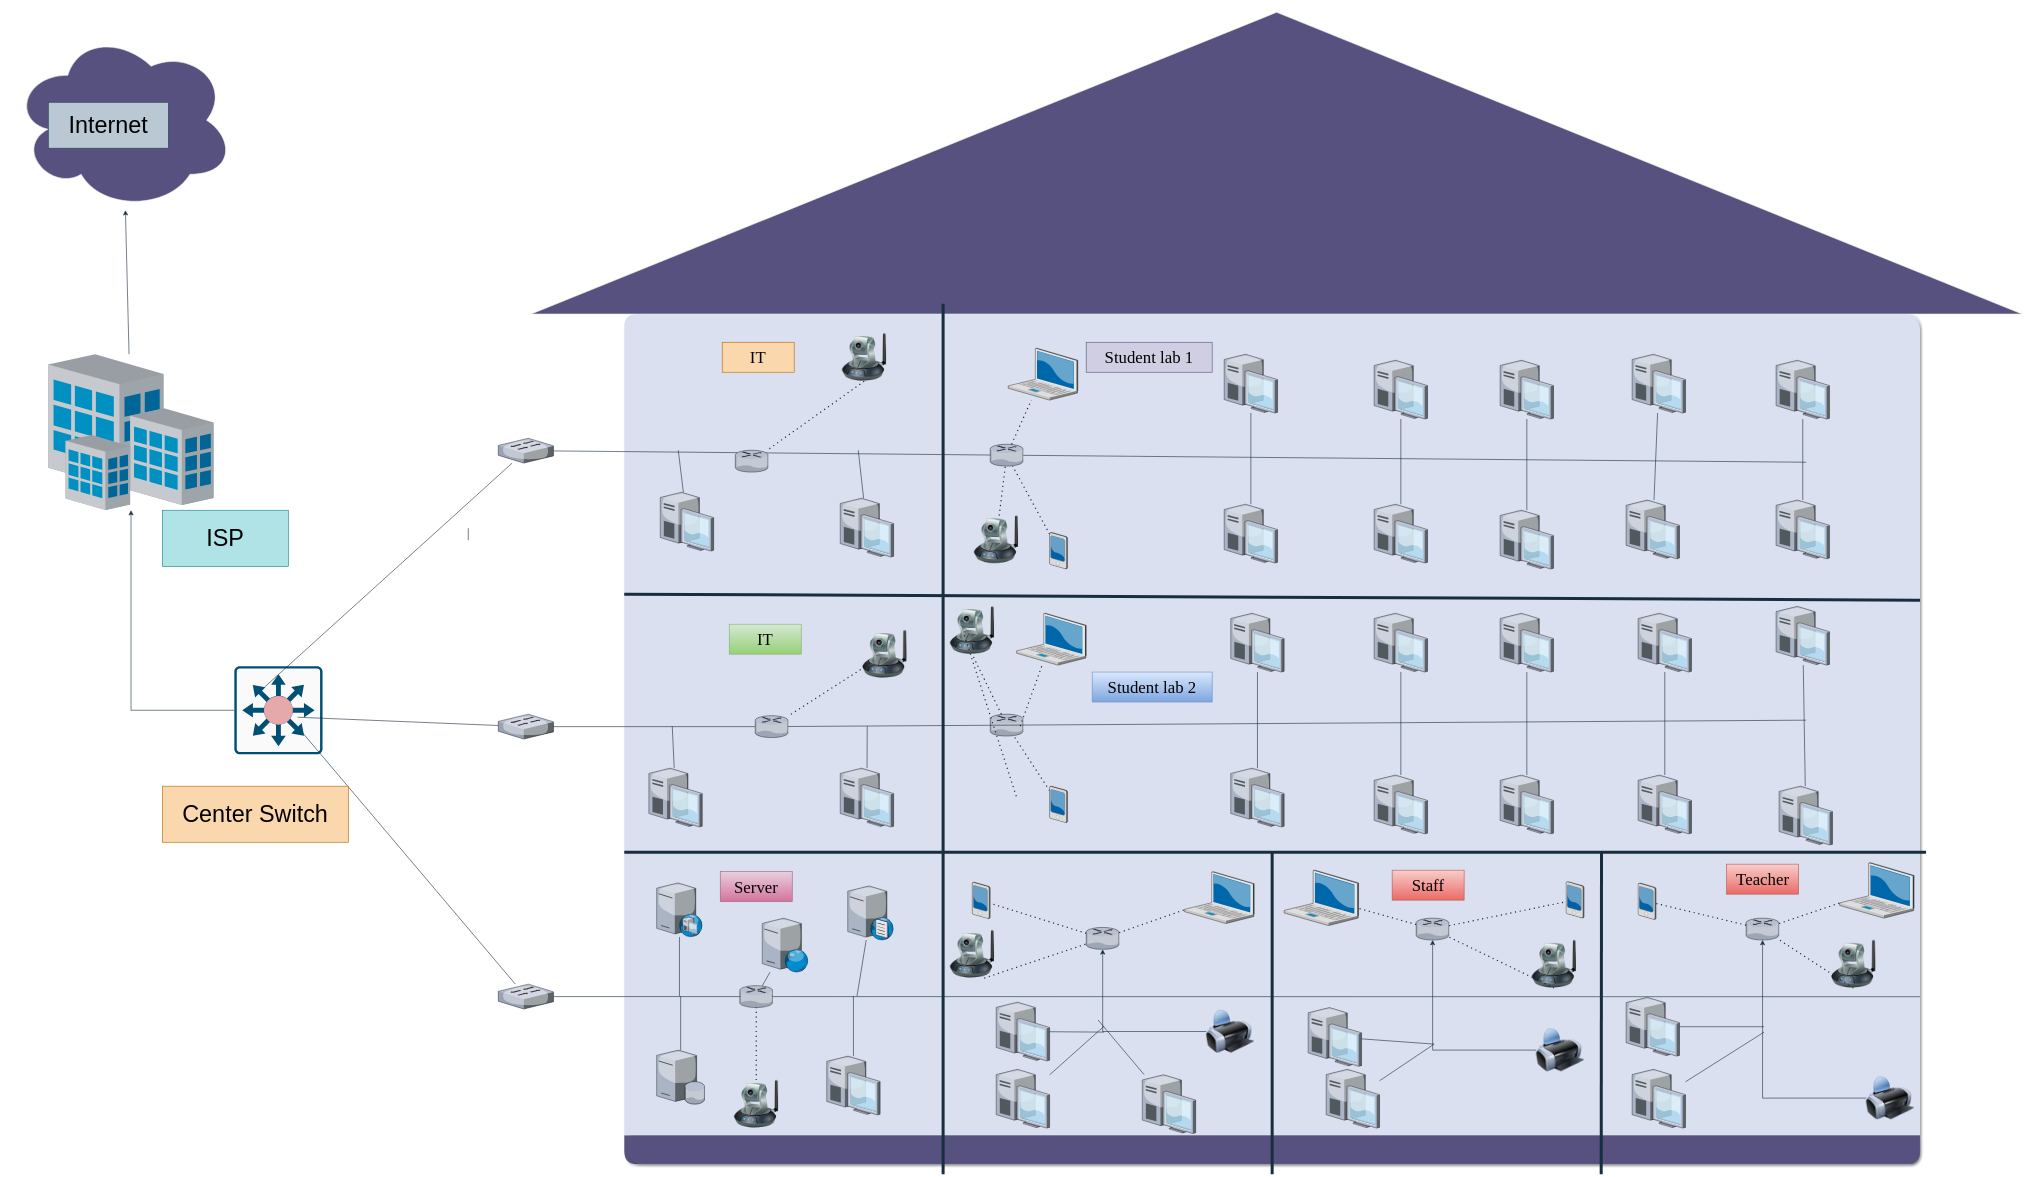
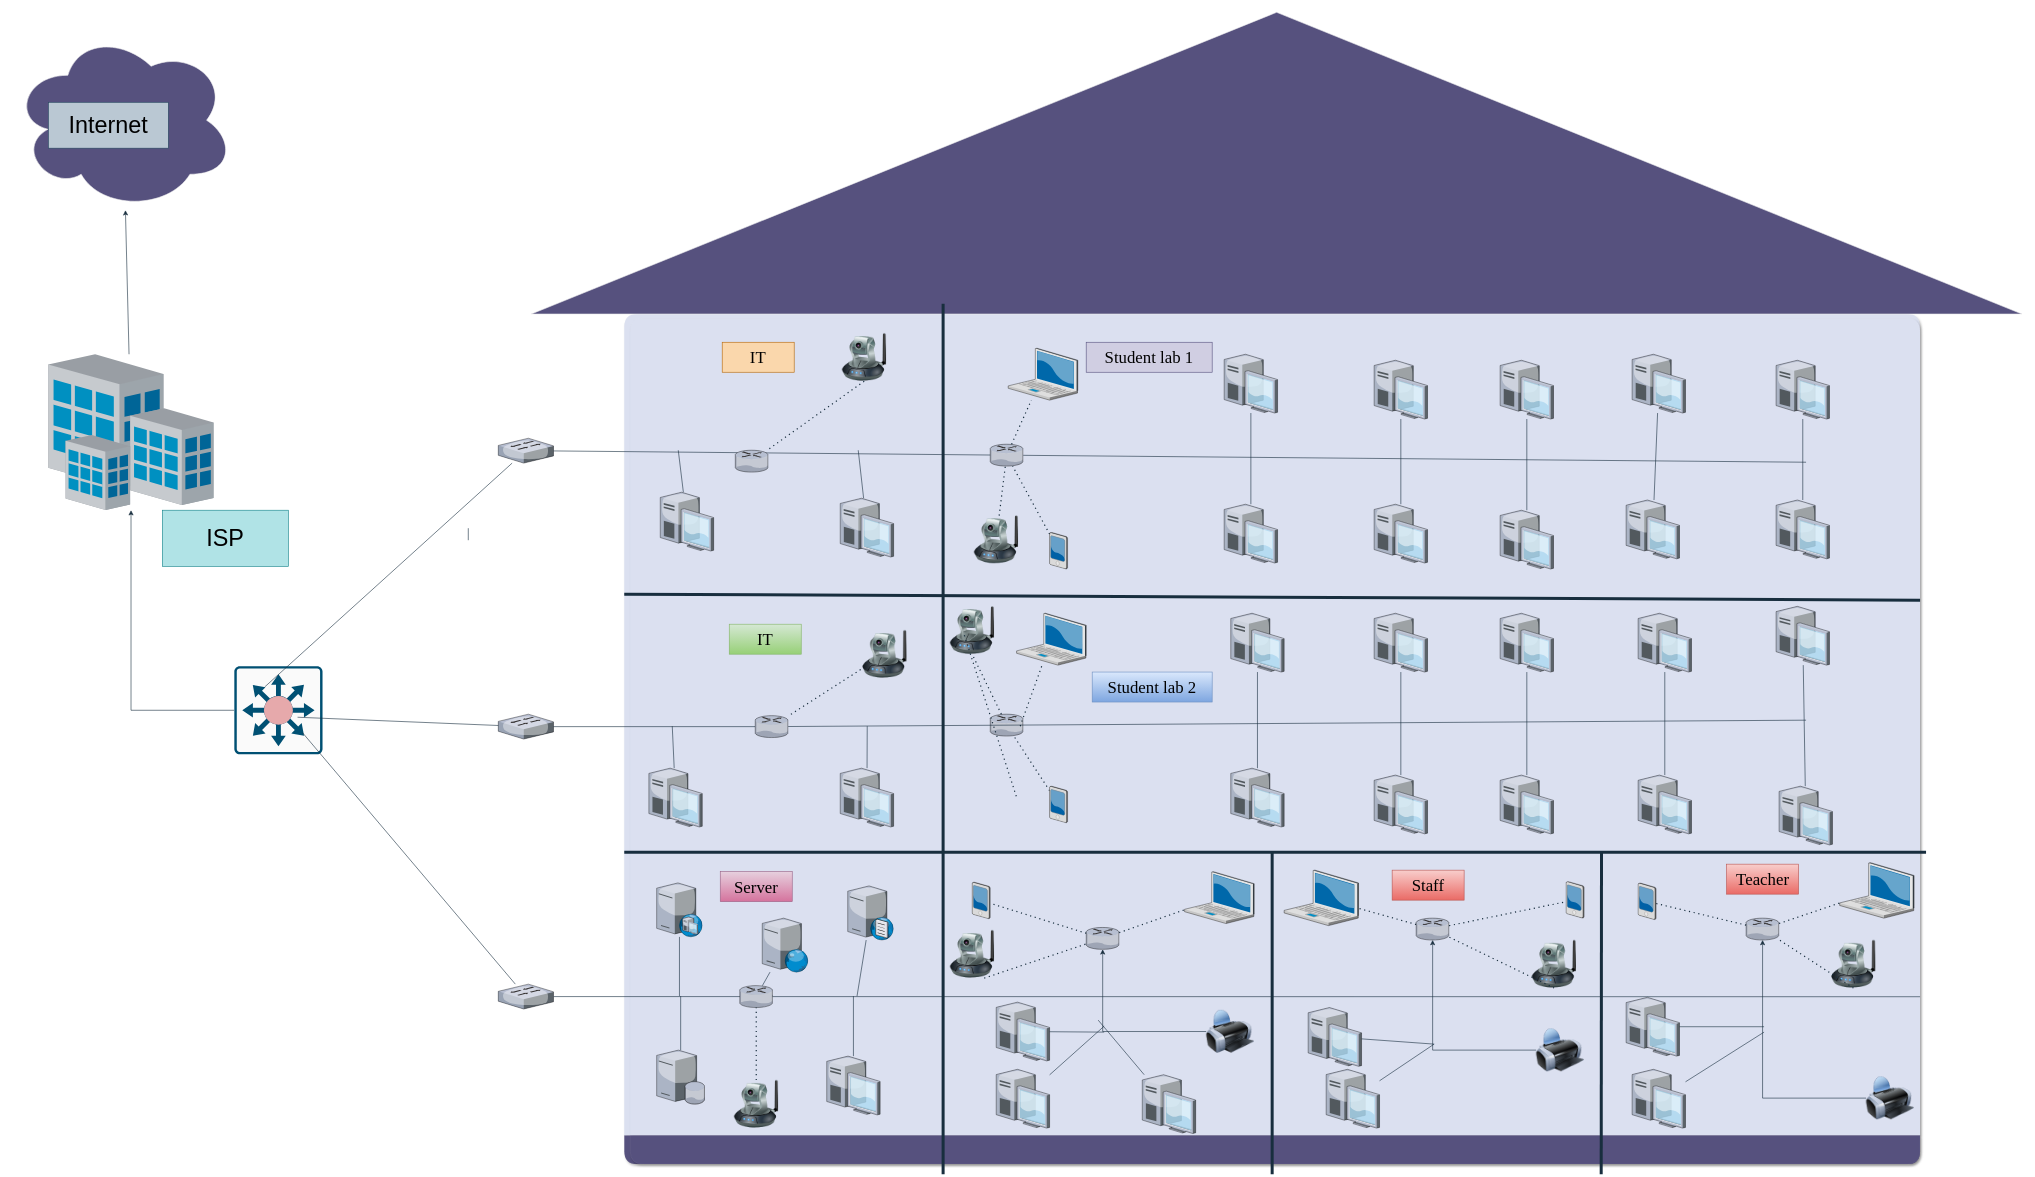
(255, 814) -> none
